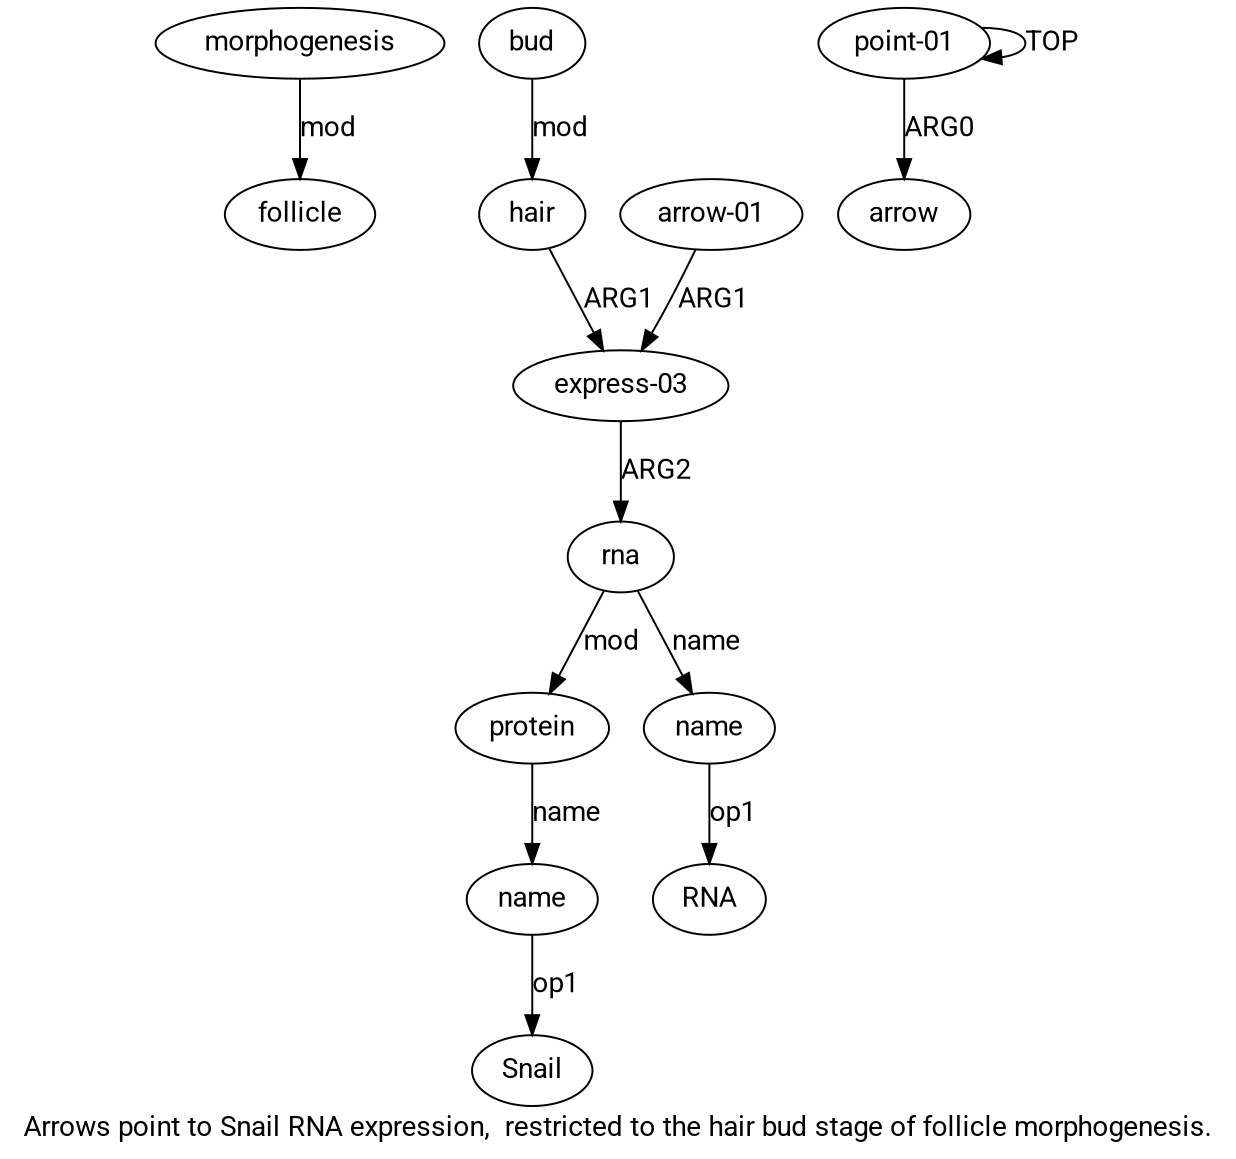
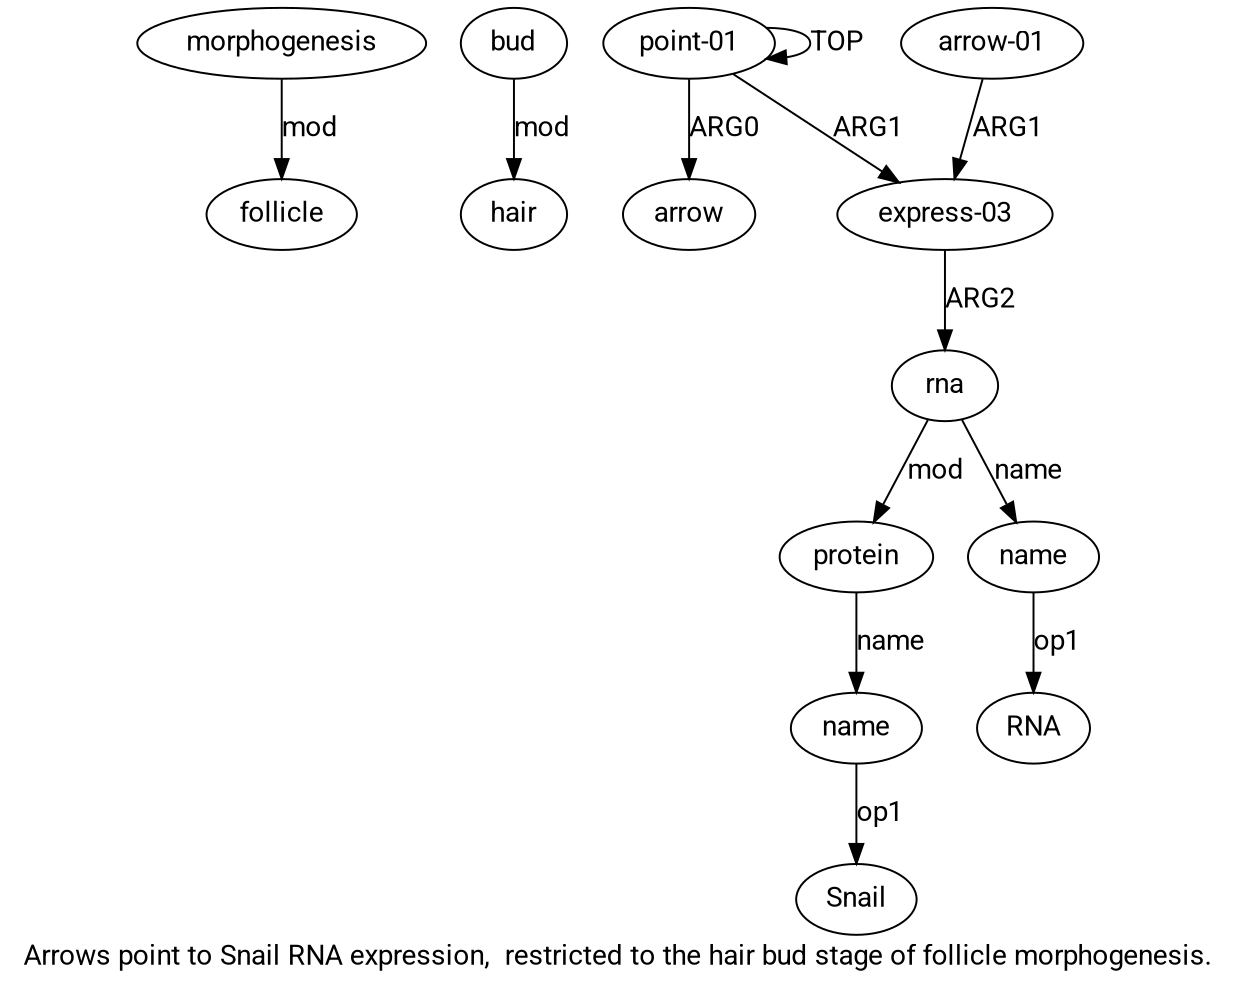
(572, 291) -> (808, 123)
